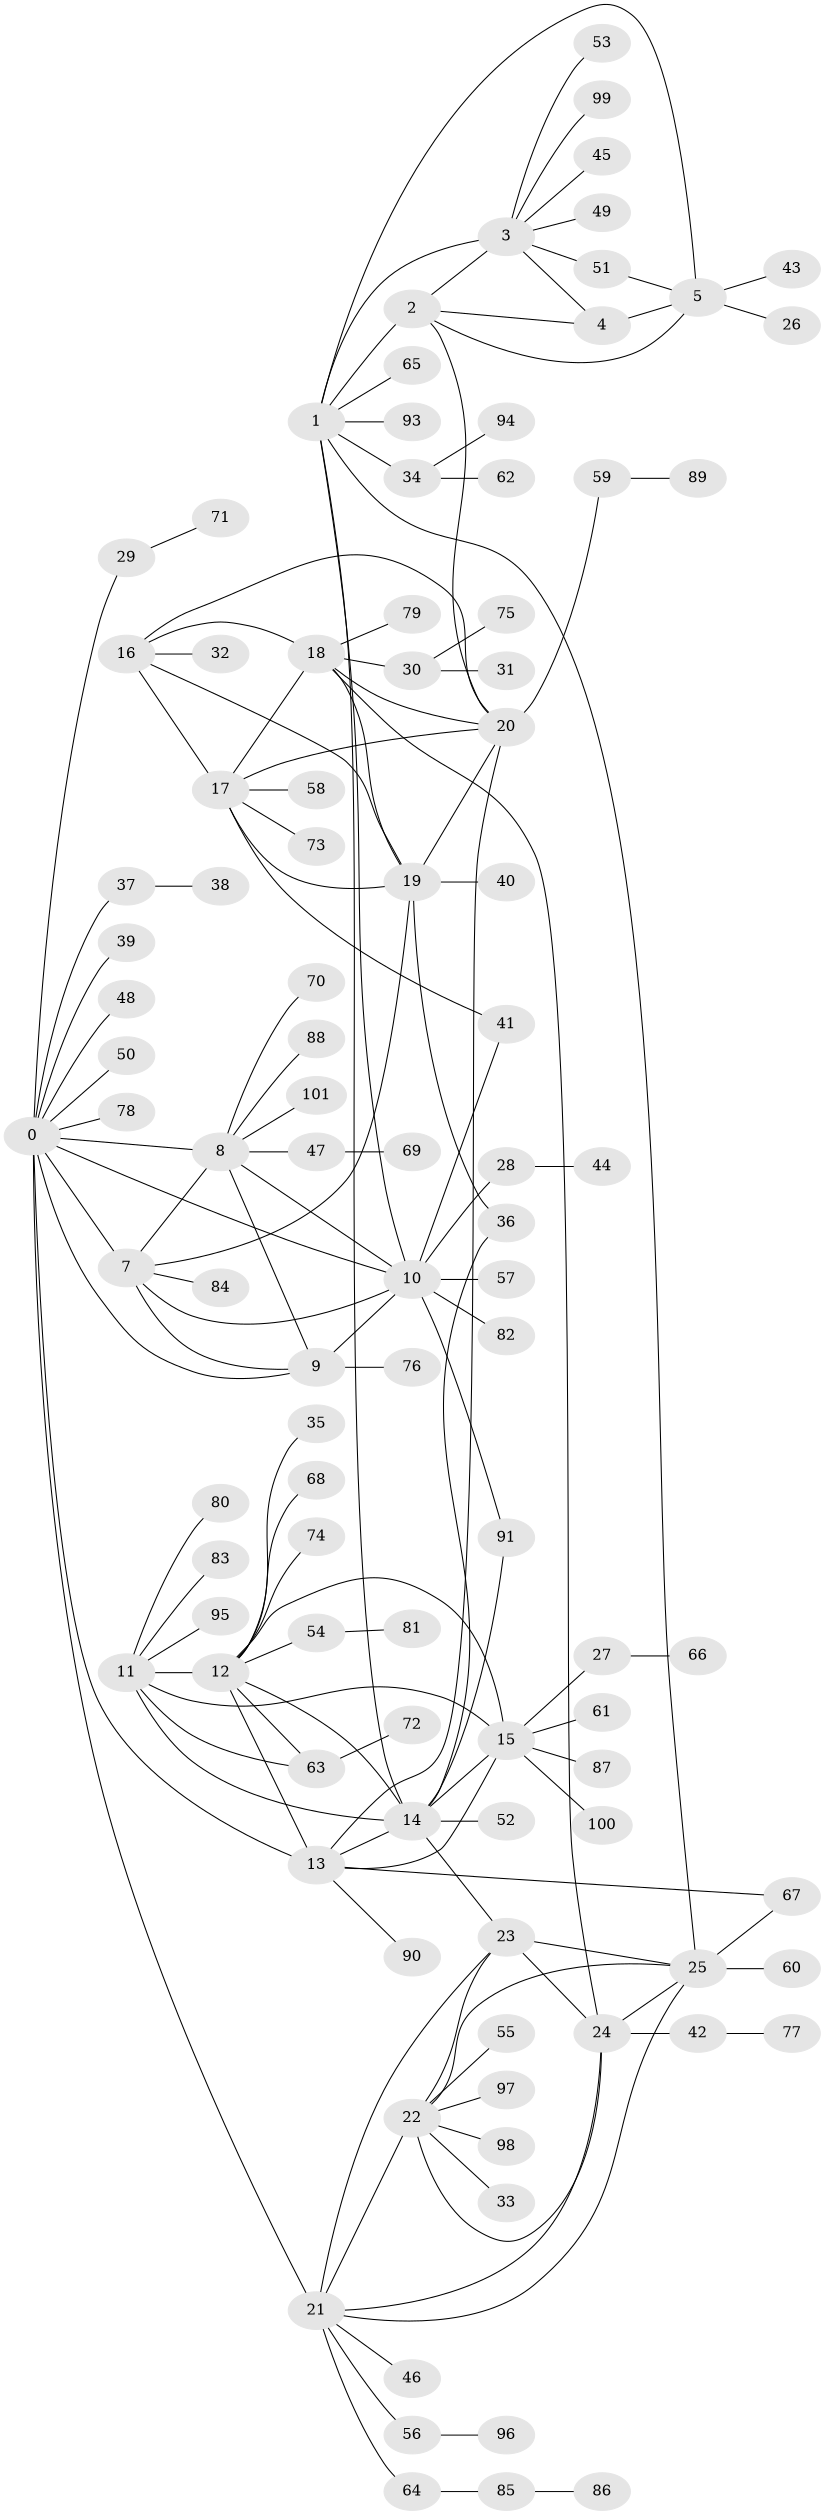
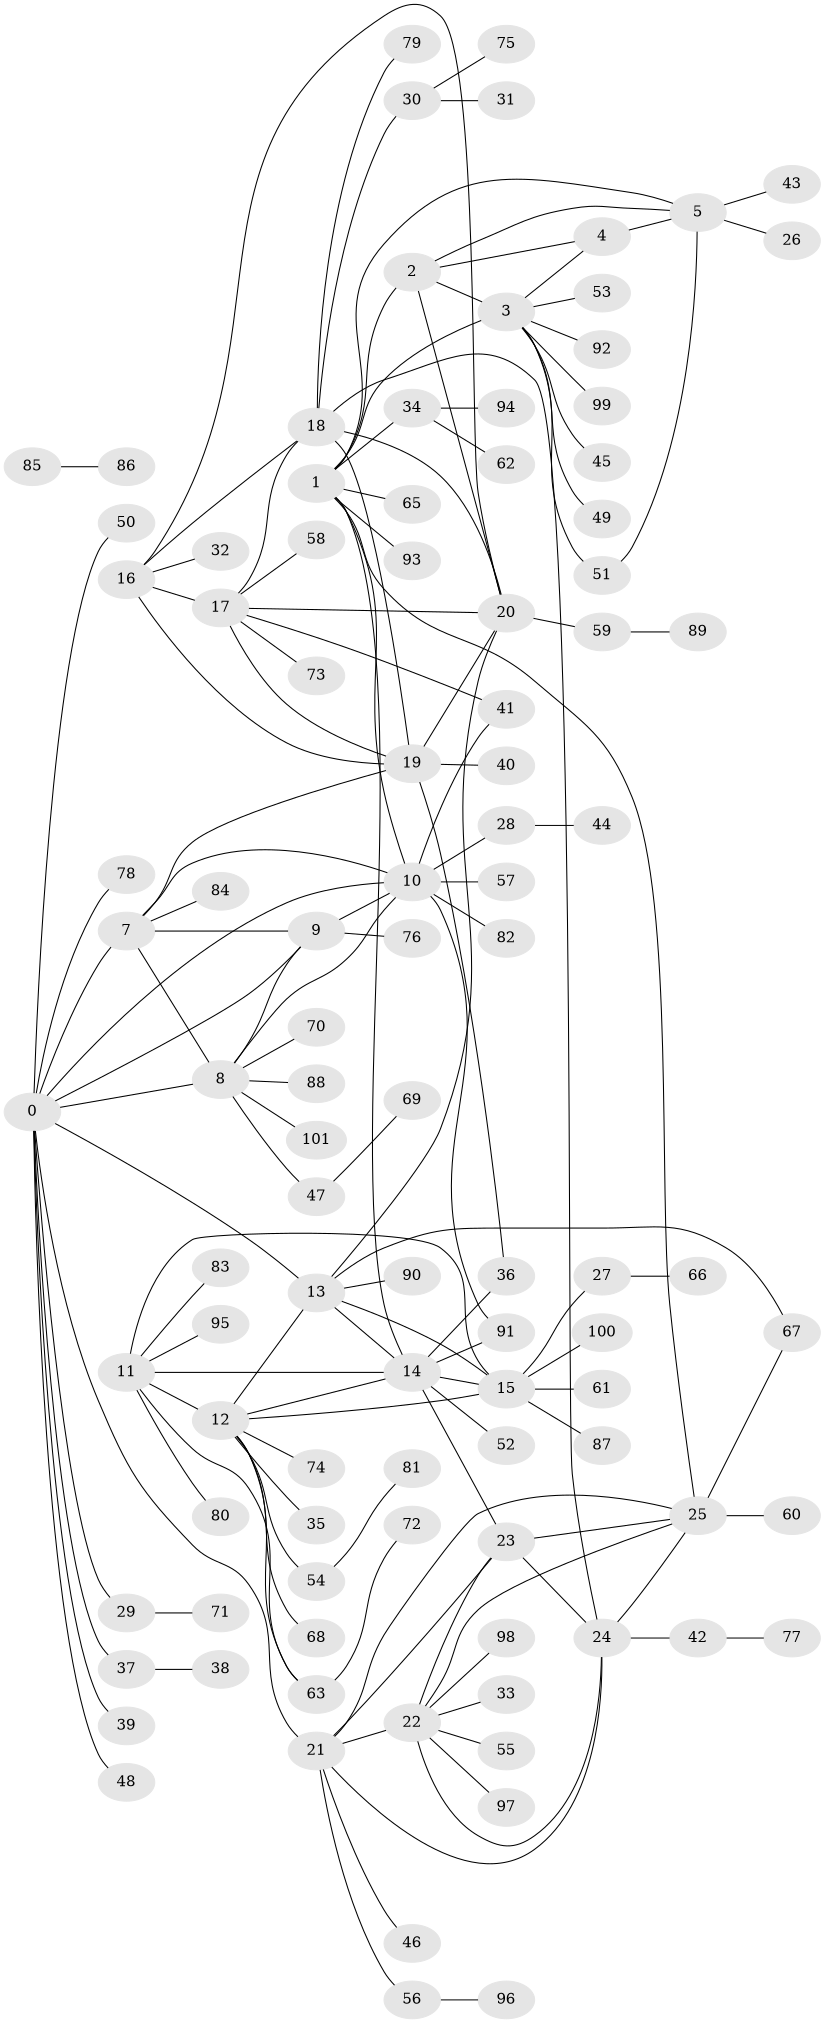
none -> (602, 350)
(412, 2492) -> none
